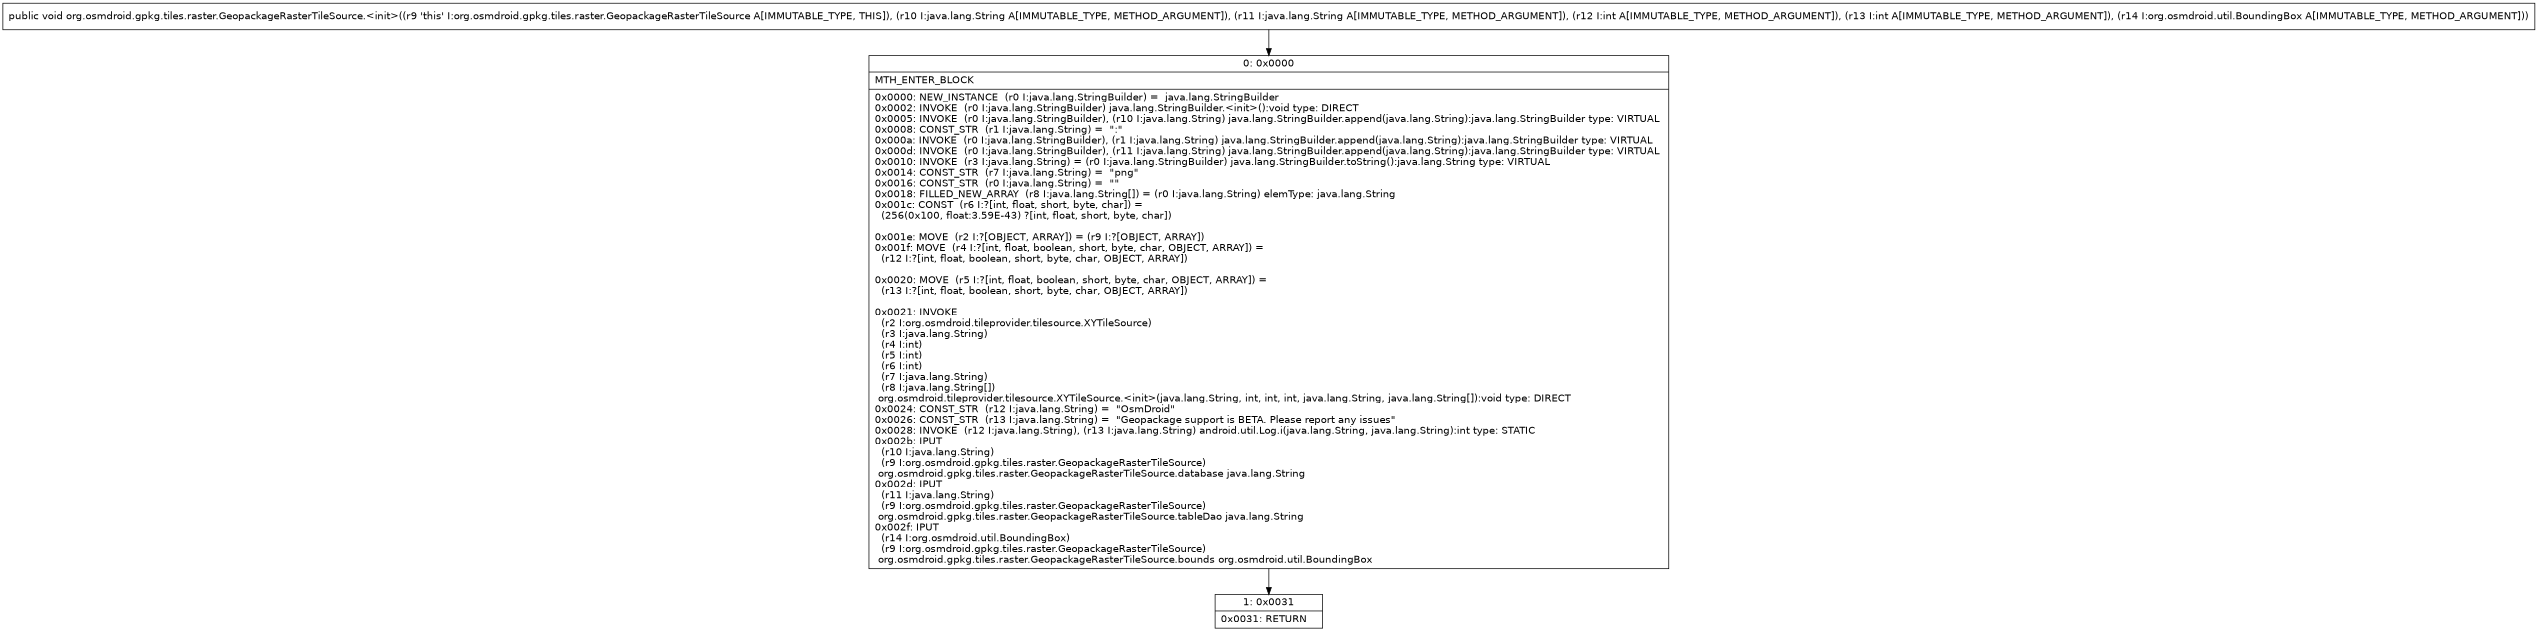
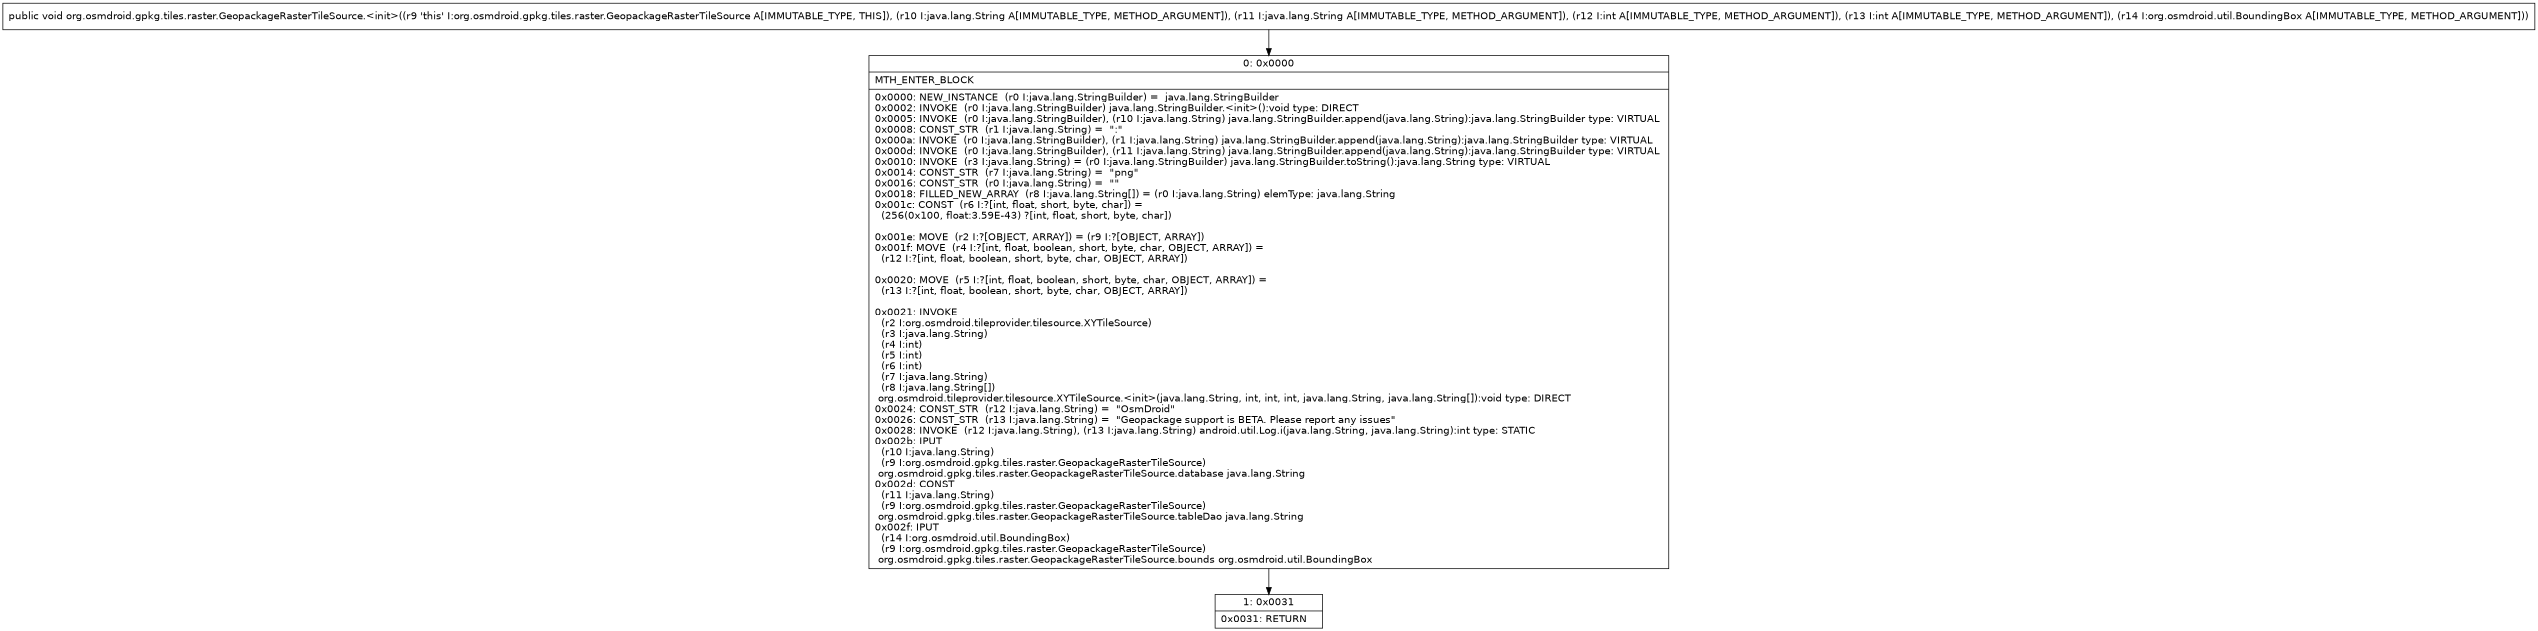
(912, 484) -> (918, 484)
